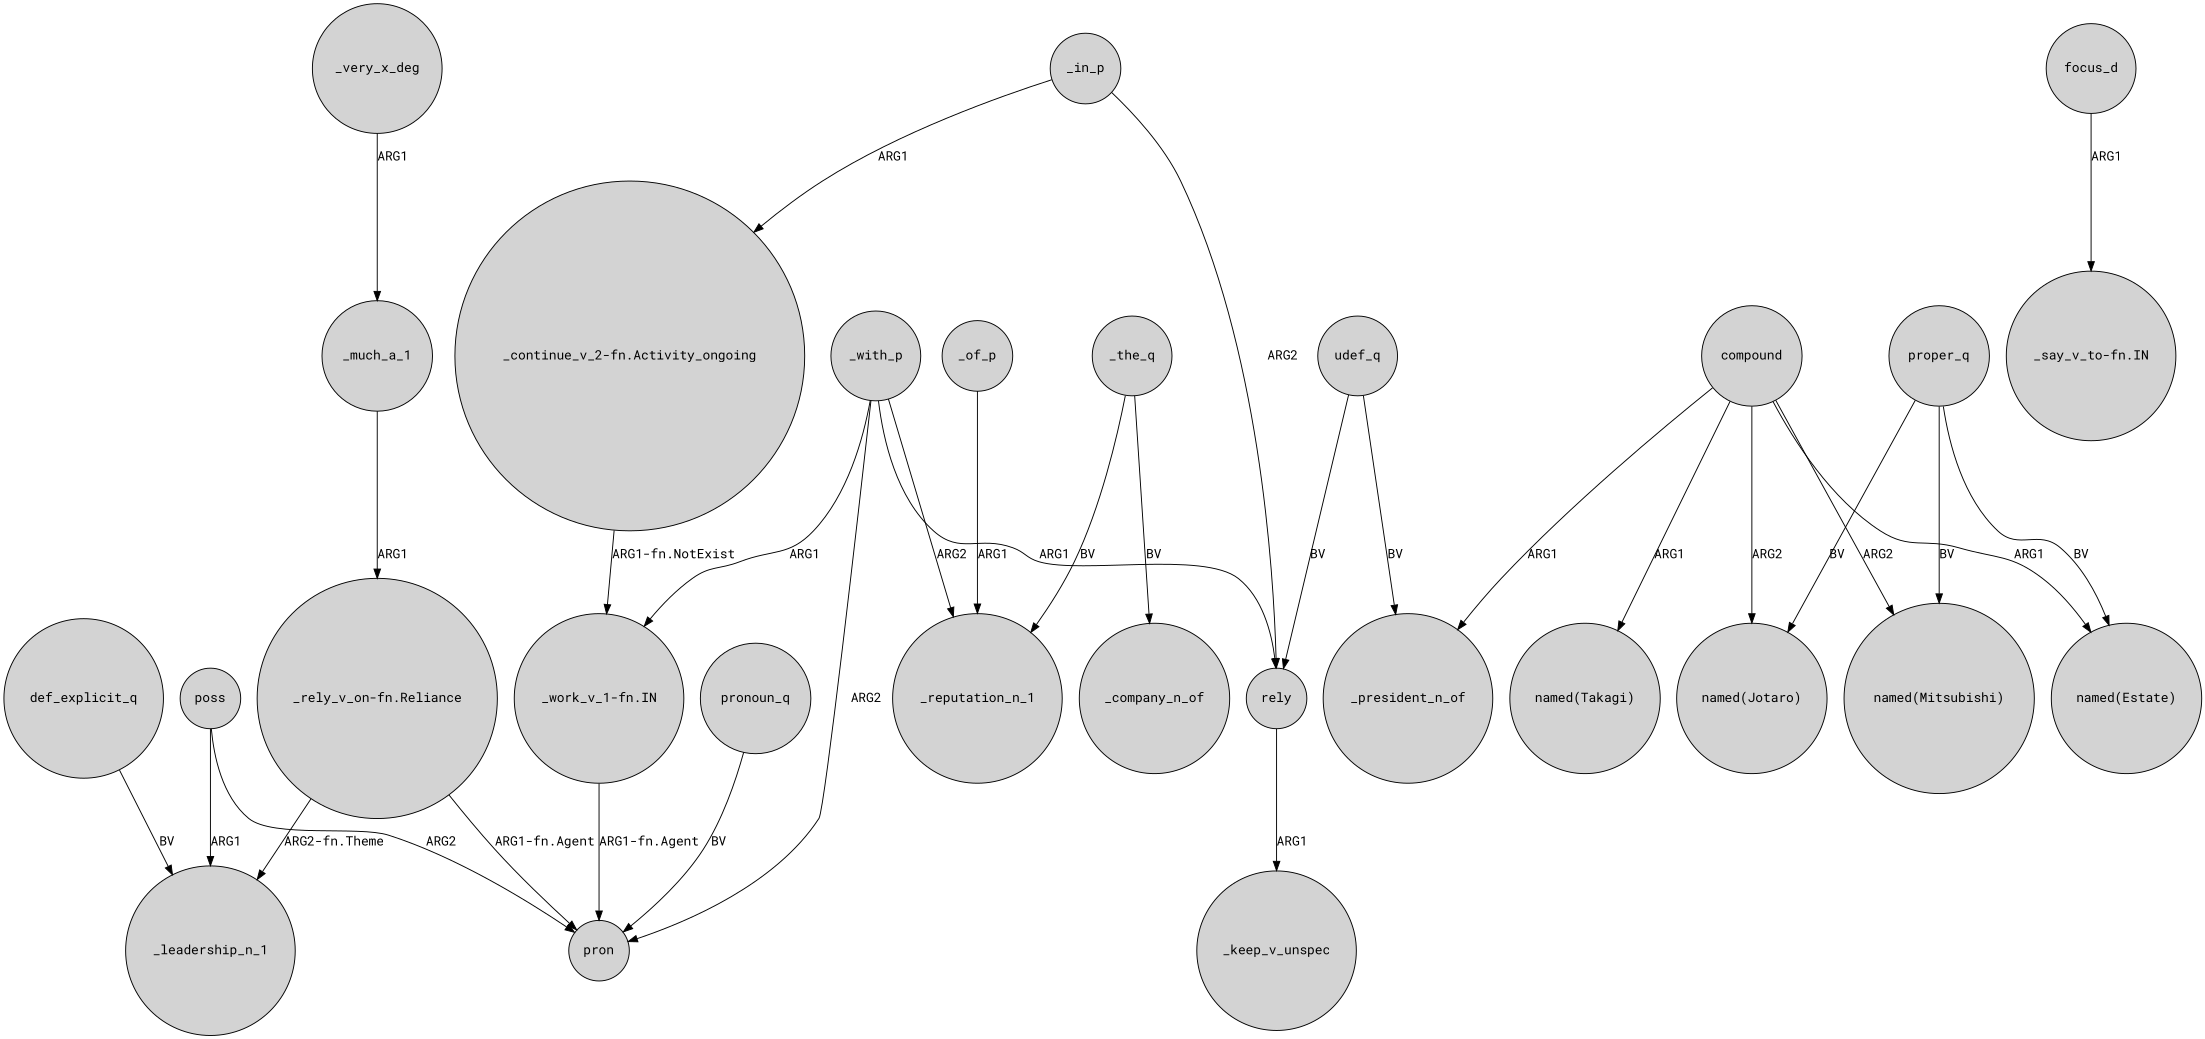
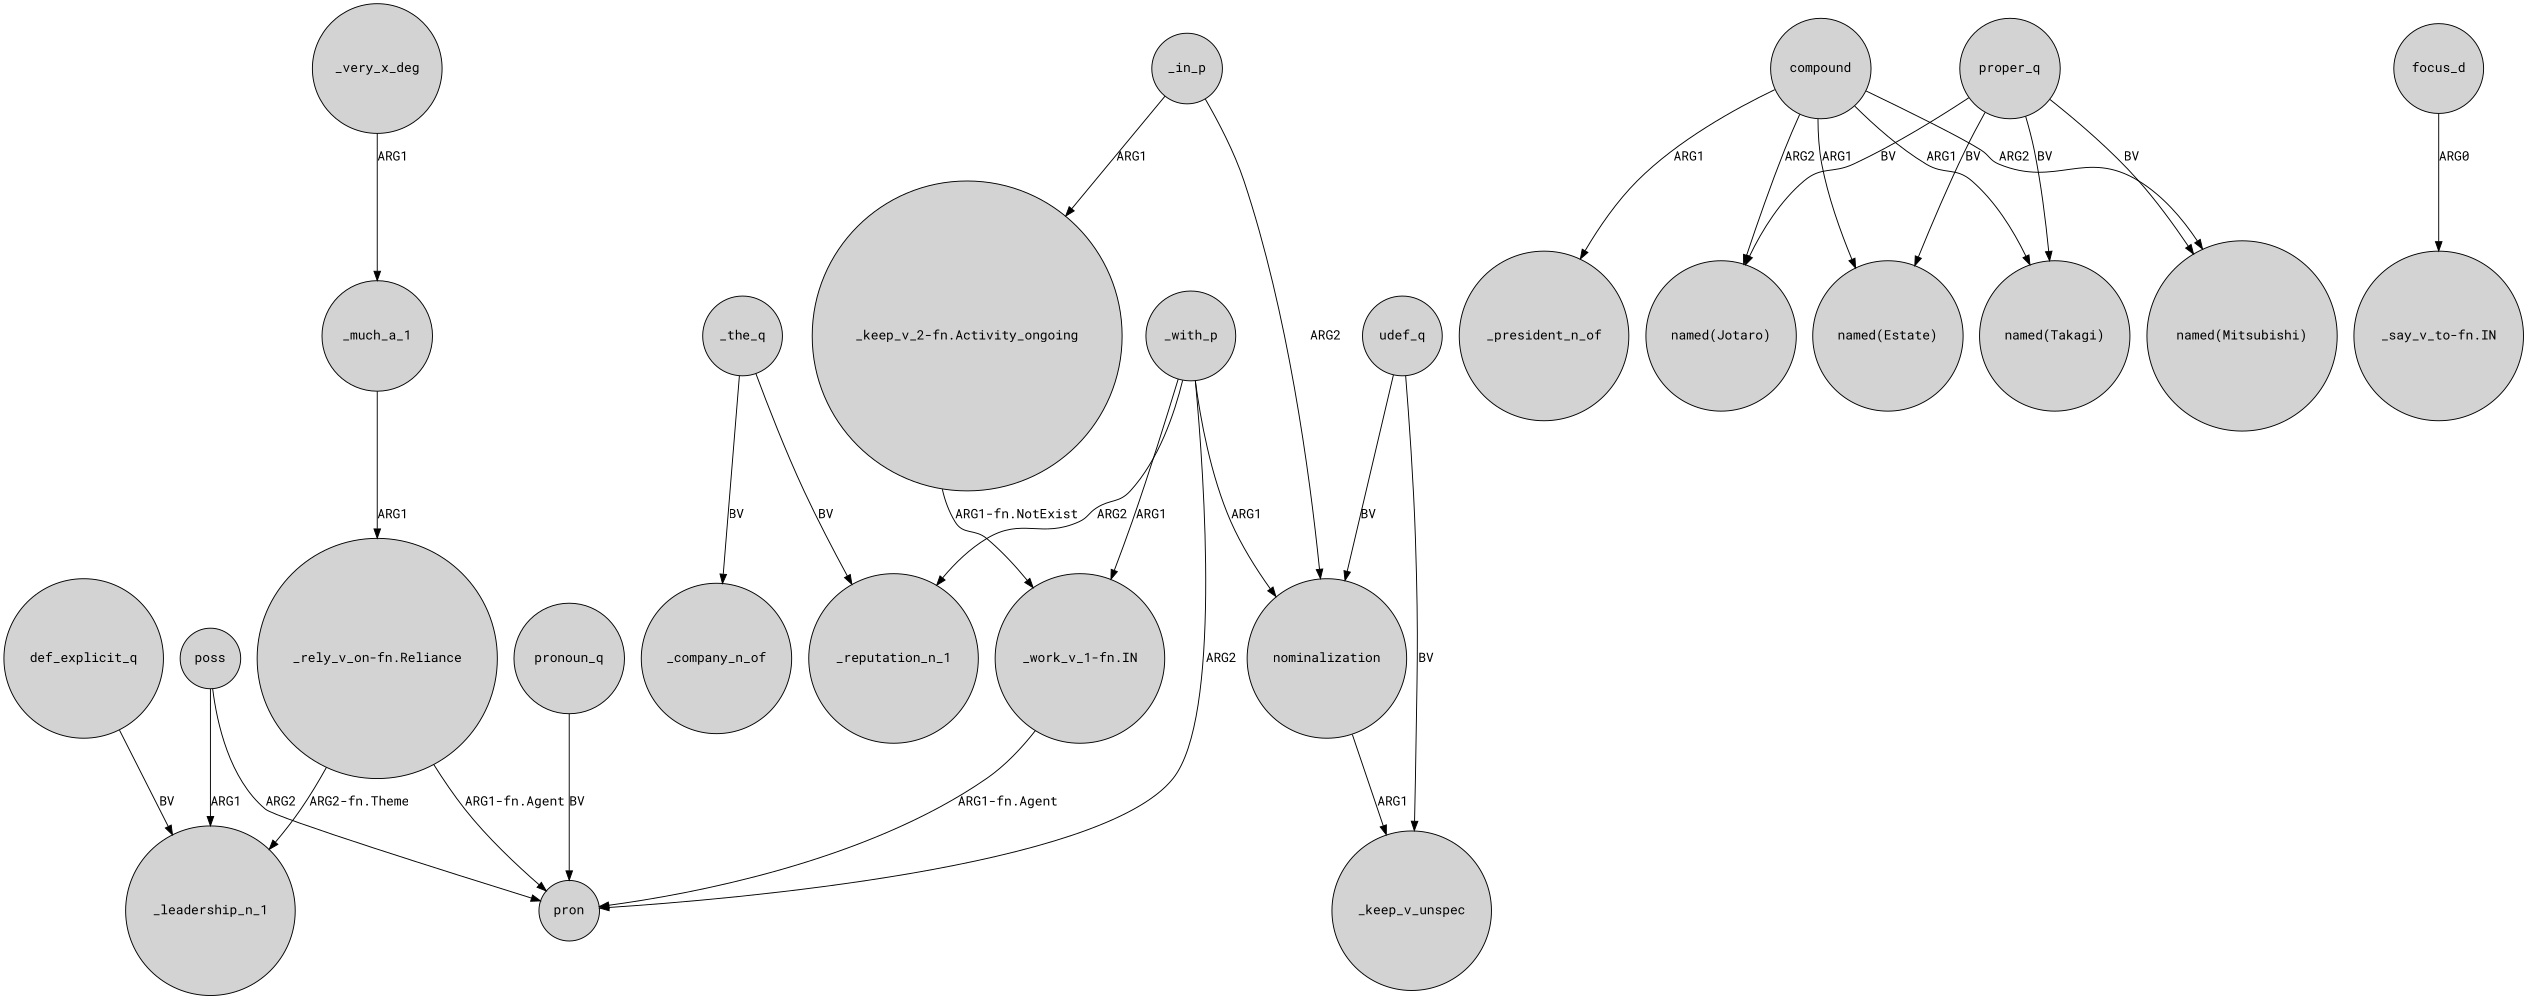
(2107, 157) -> (2455, 157)
none -> (2040, 183)
(630, 356) -> (967, 336)
(977, 356) -> none
(1379, 500) -> (1417, 598)
(1277, 698) -> (1327, 658)
